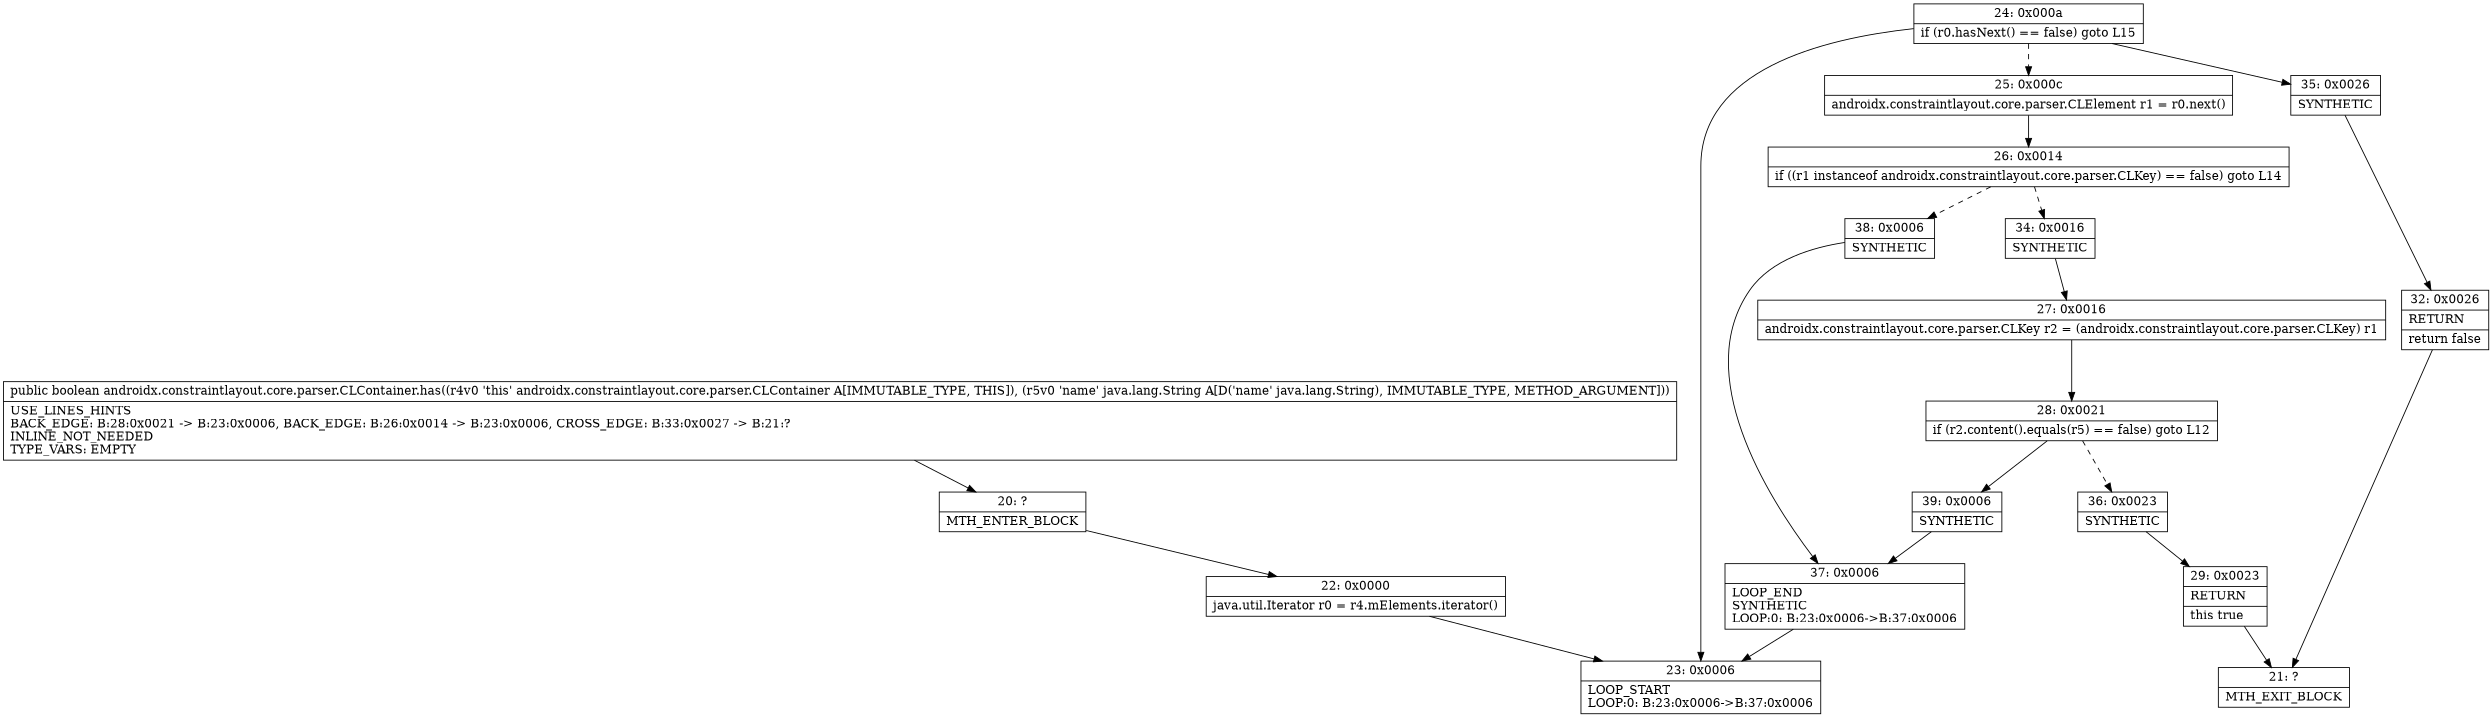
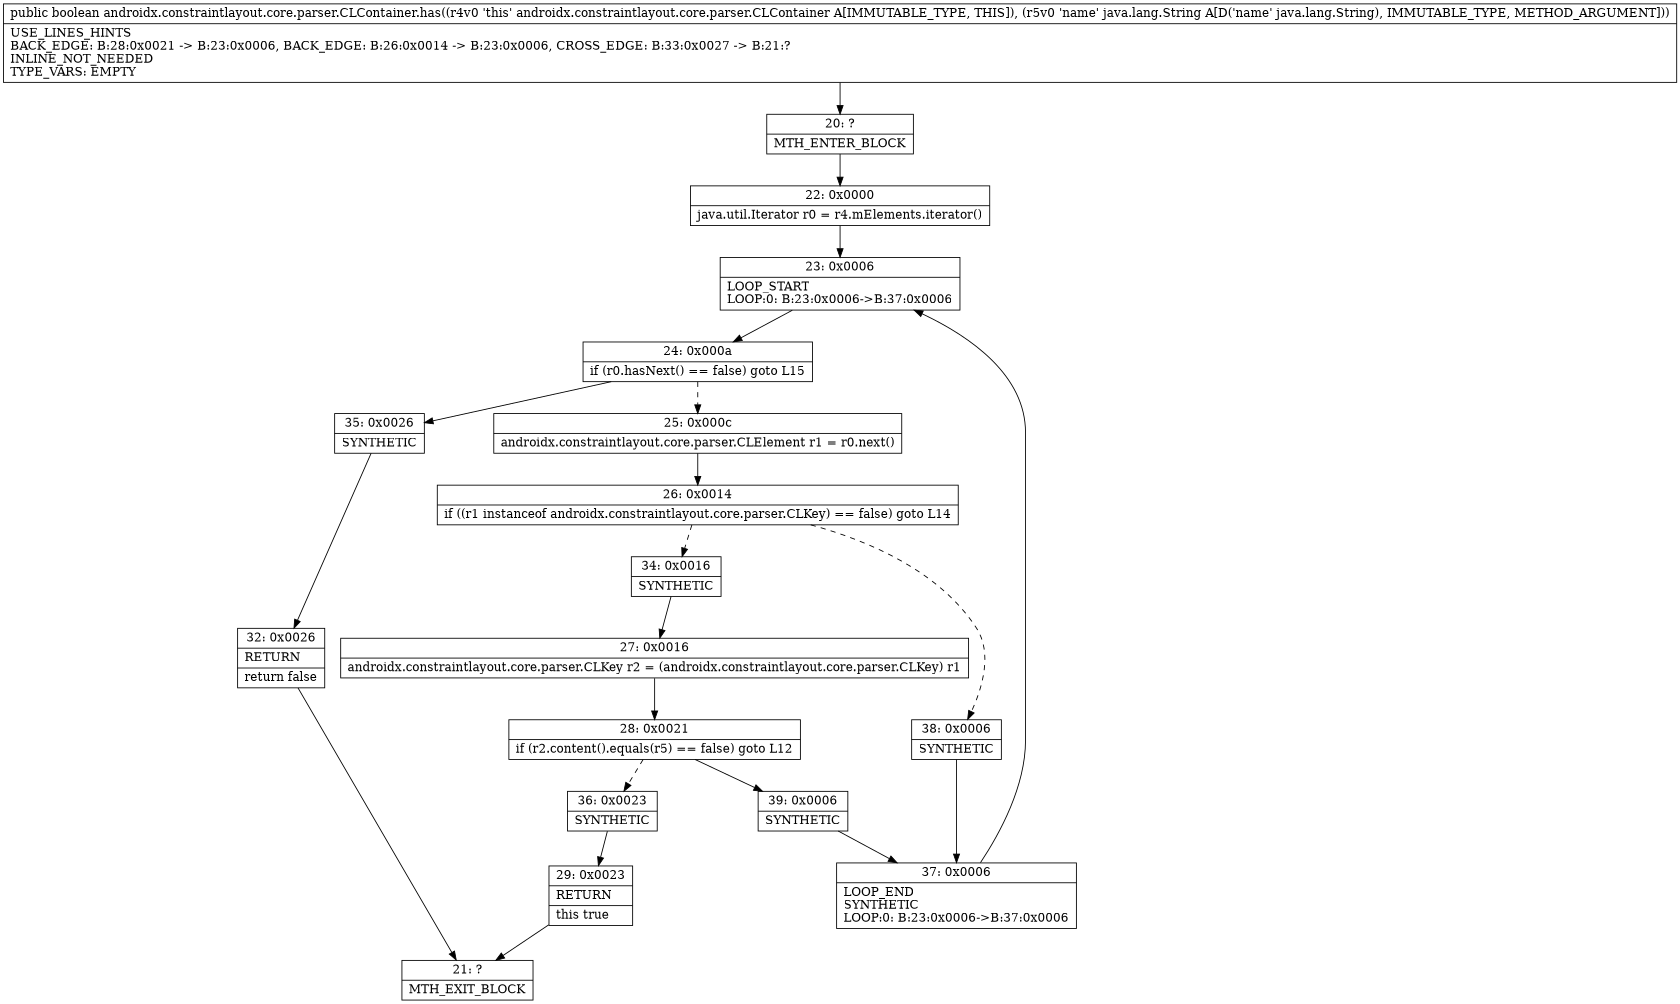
(1701, 271) -> (767, 324)
